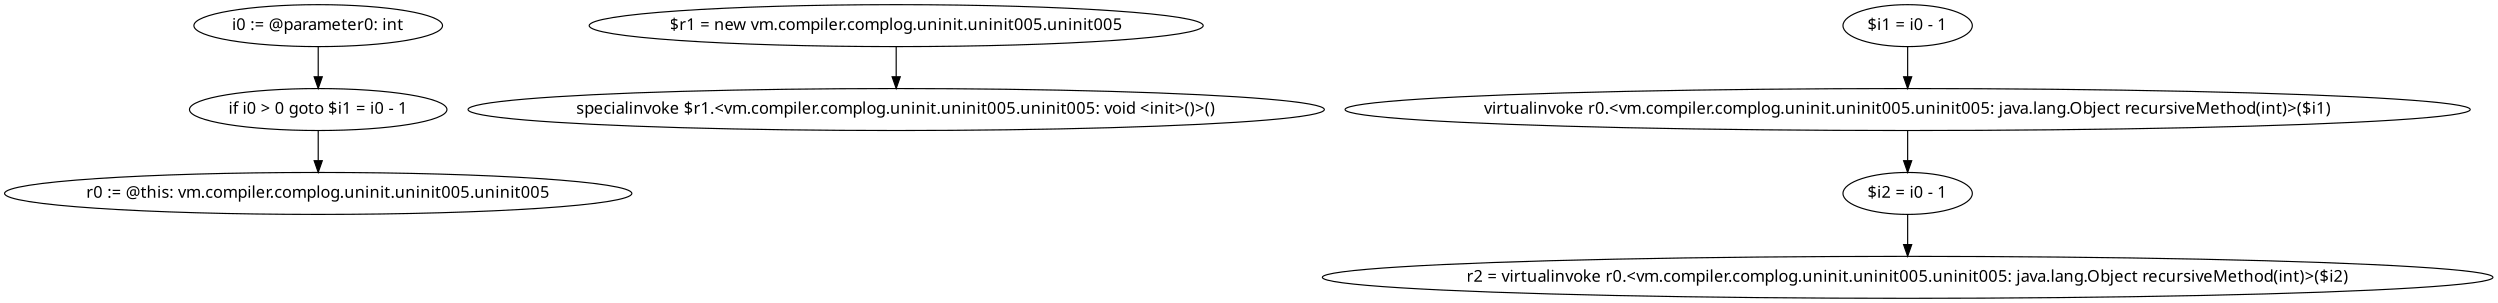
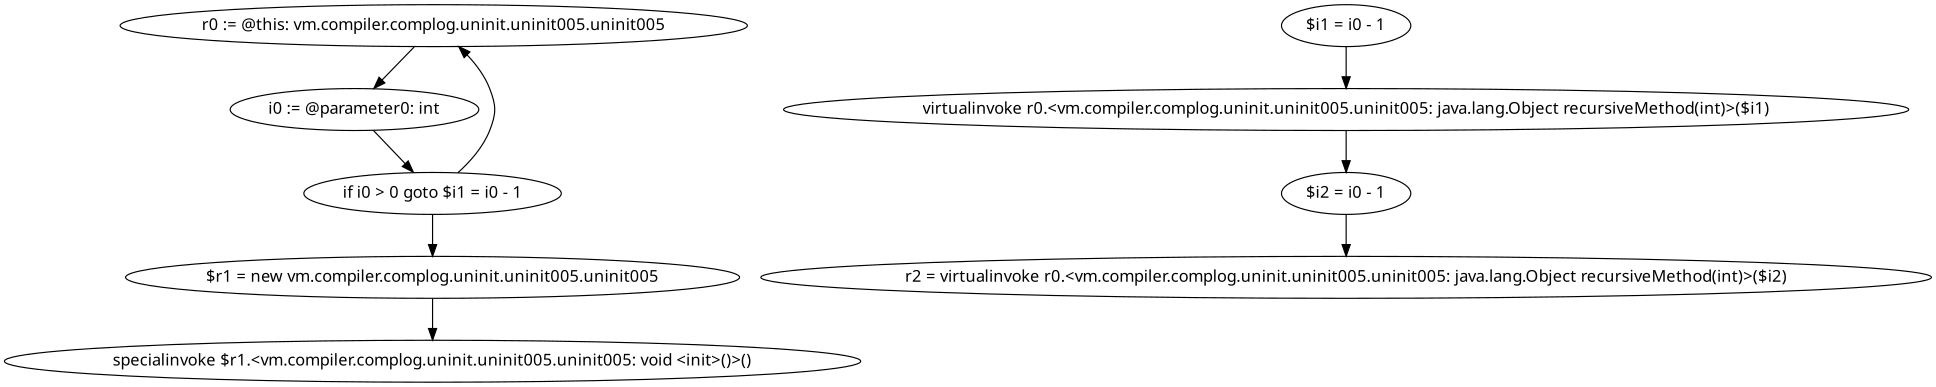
none -> (398, 64)
none -> (433, 230)
